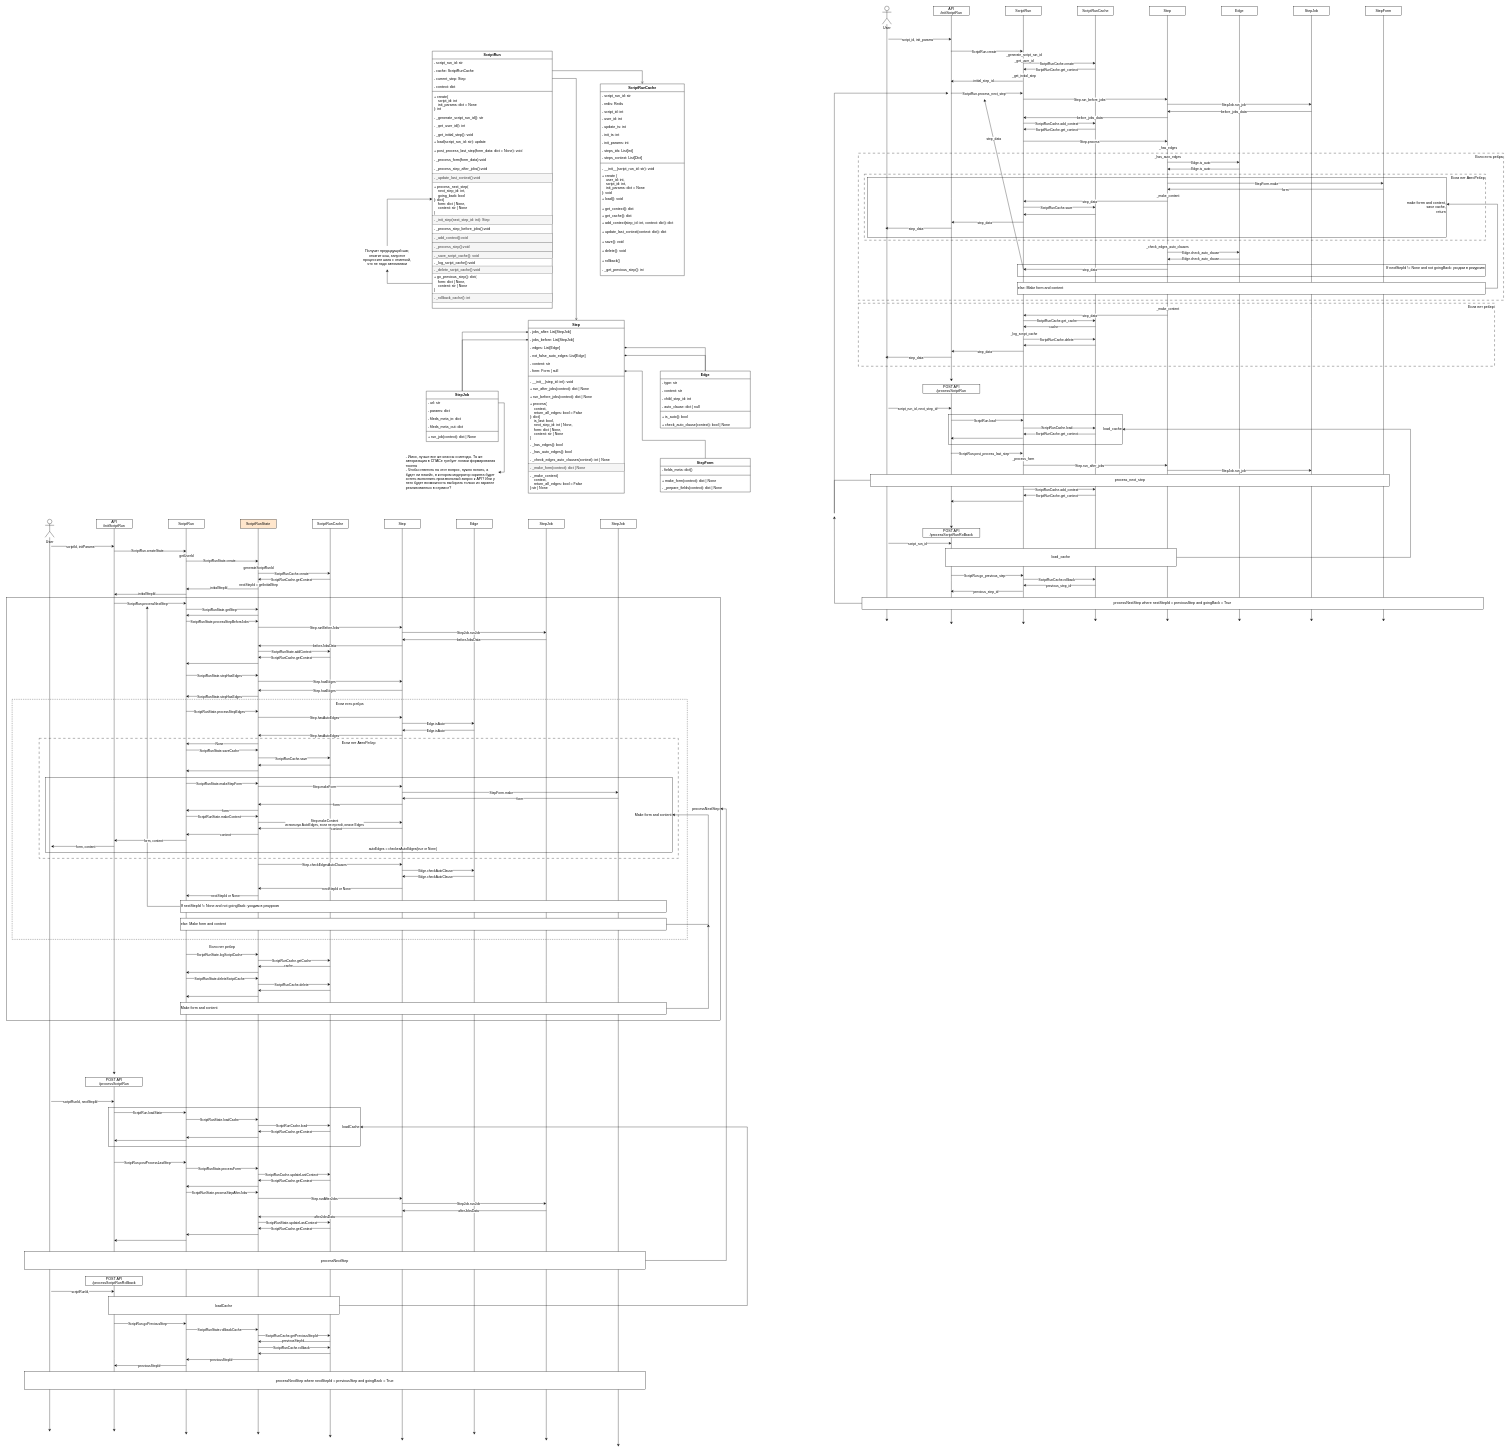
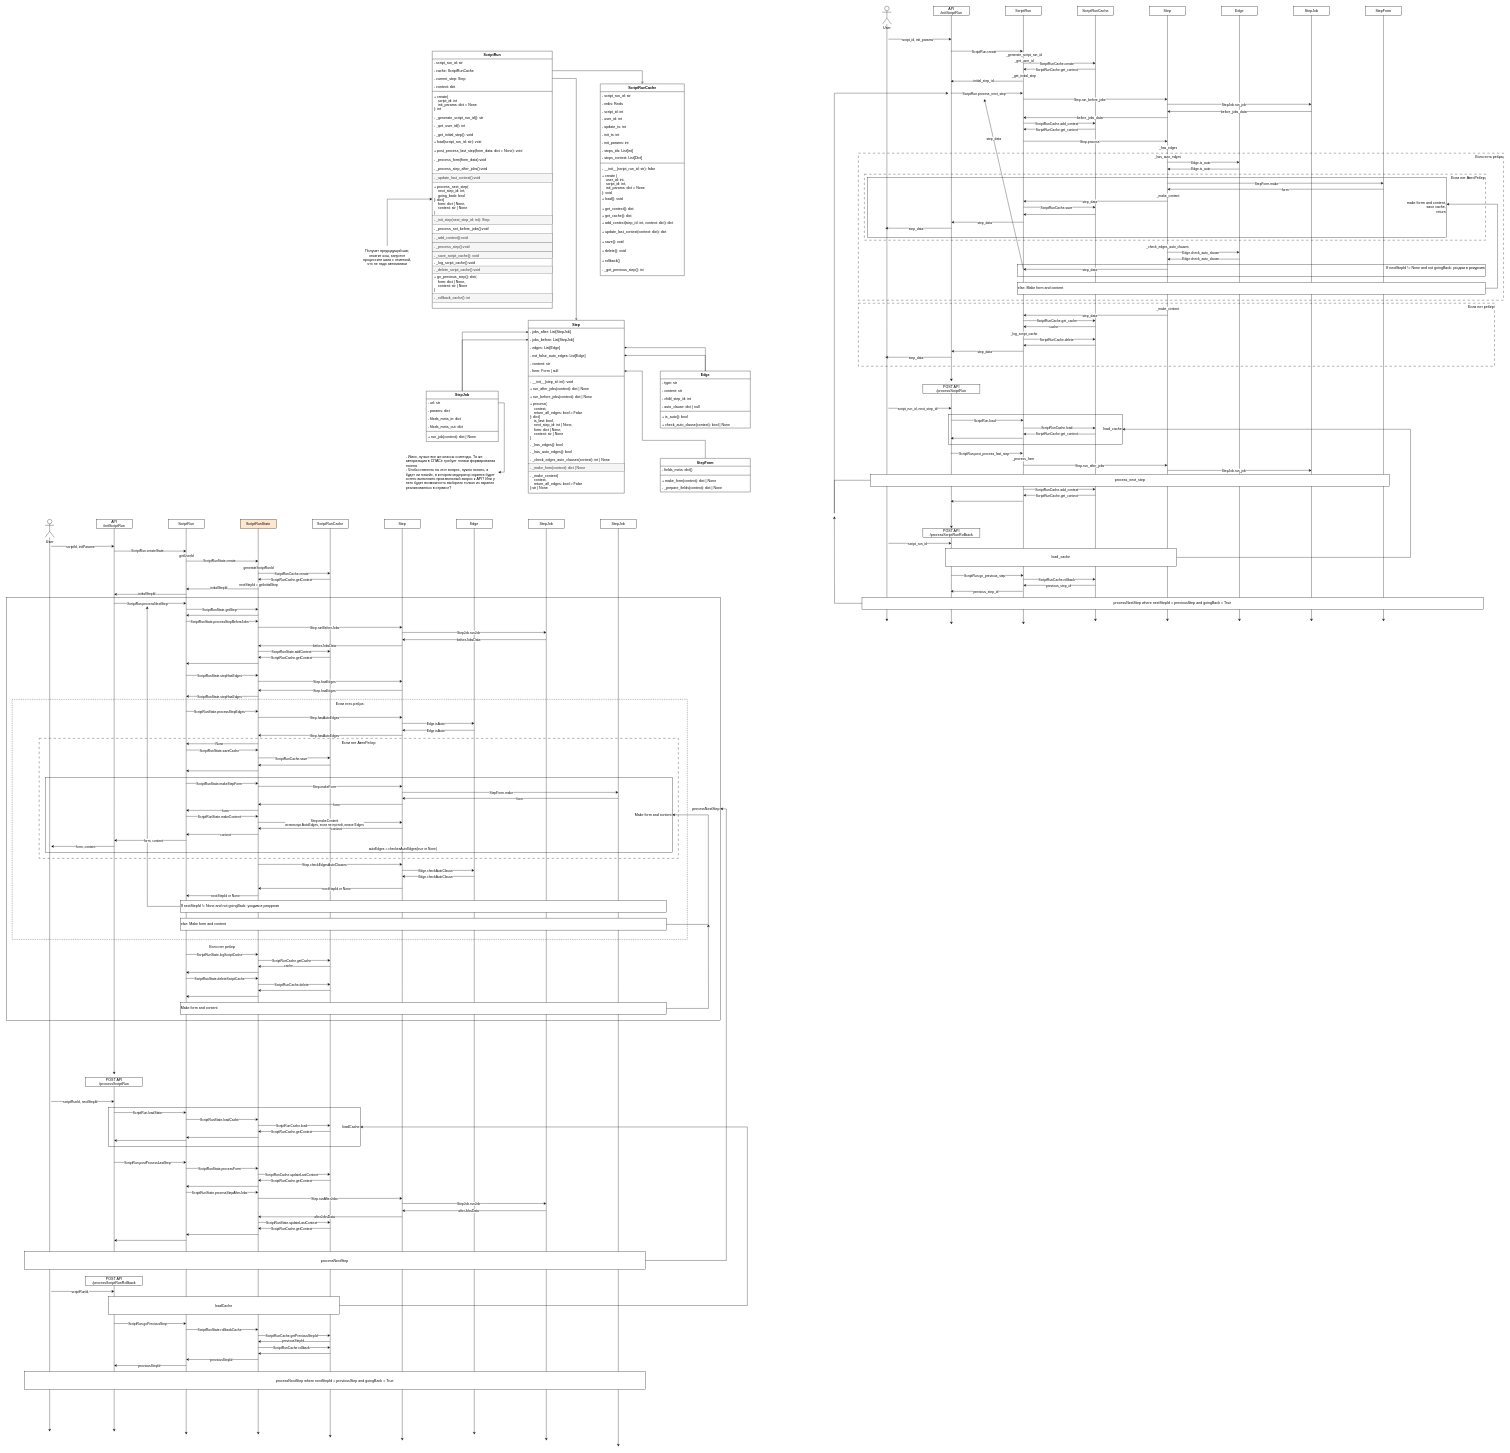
(464, 142) -> (462, 142)
(633, 168) -> (634, 168)
(467, 229) -> (466, 229)
(387, 272) -> none
